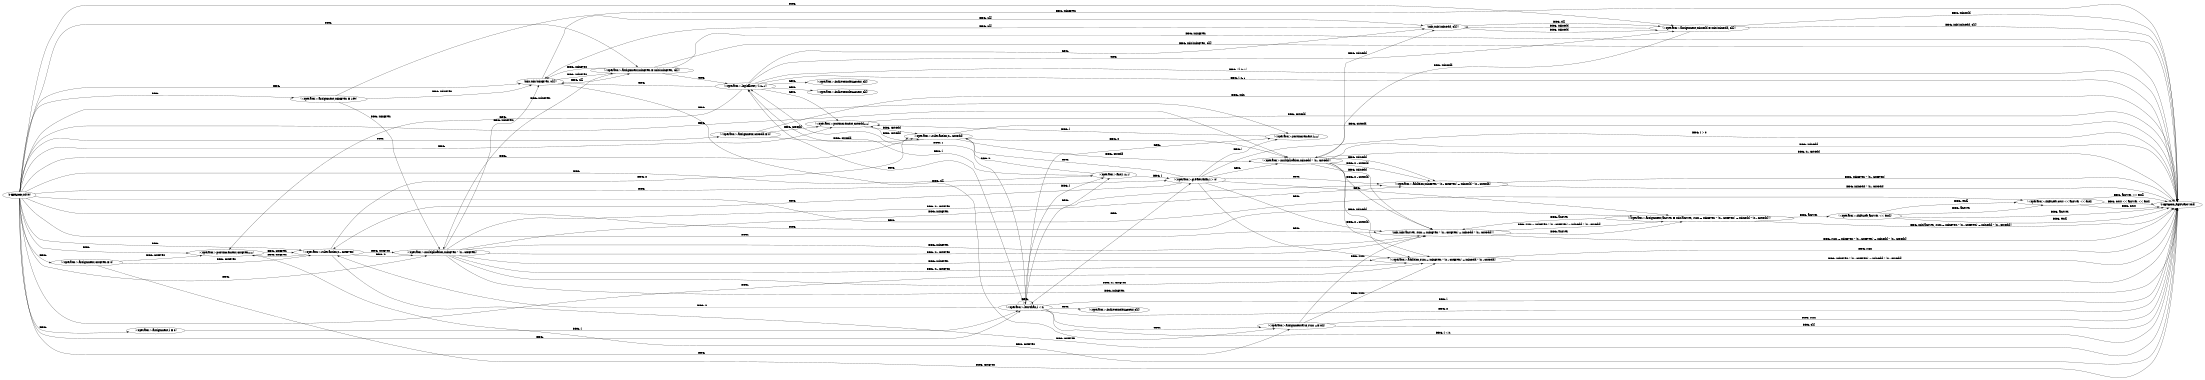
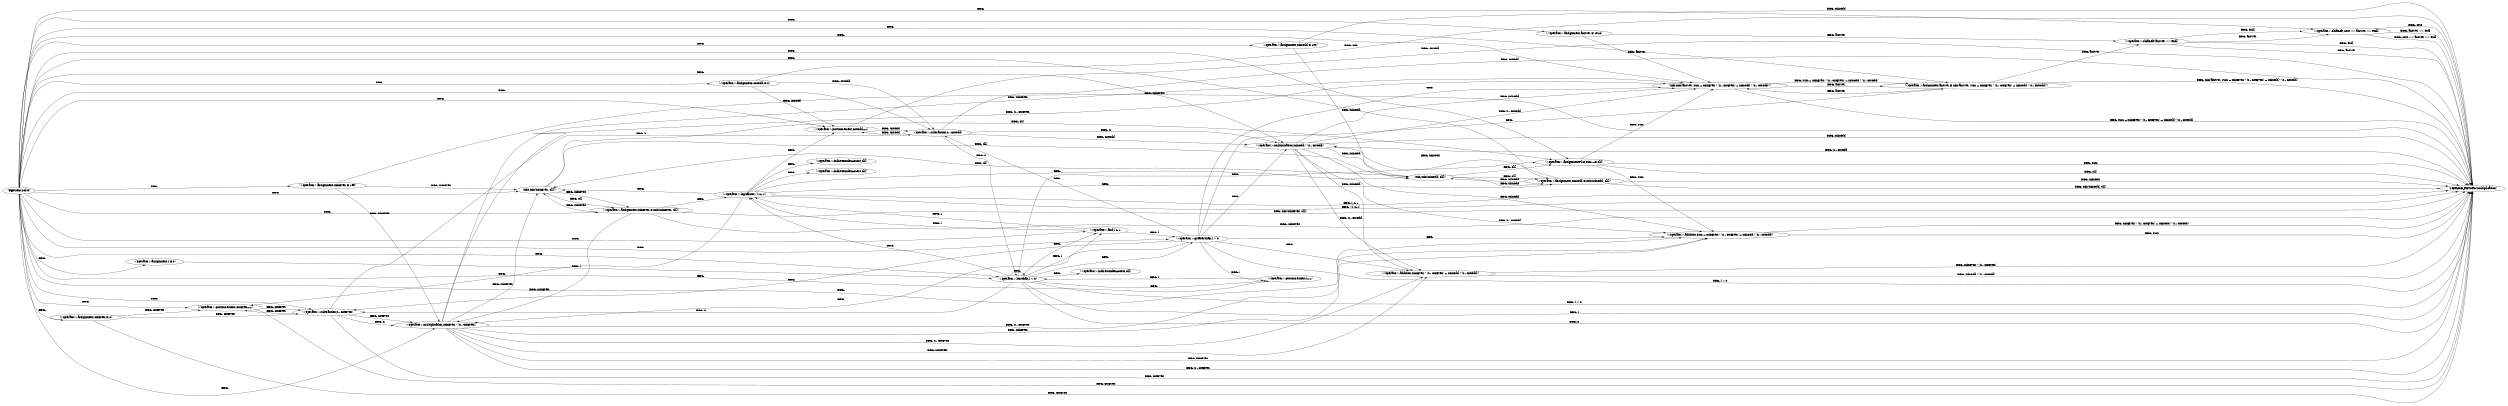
none -> (1574, 34)
none -> (1290, 45)
(1073, 131) -> (1153, 279)
none -> (1500, 171)
(19, 195) -> (19, 191)
(2178, 205) -> (2473, 188)
none -> (838, 306)
